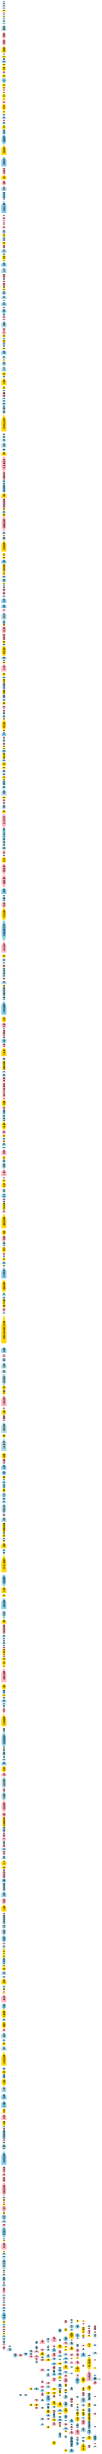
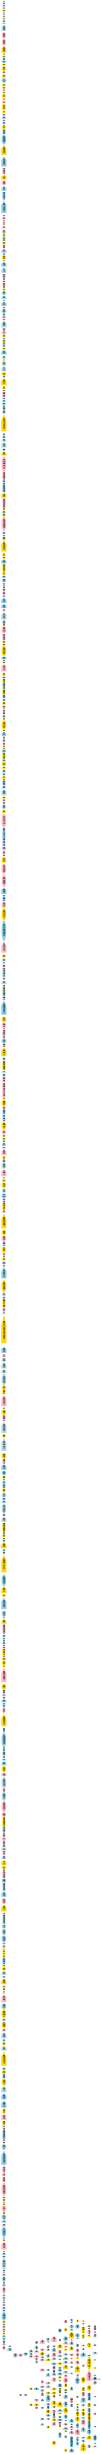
(4, 1695) -> (4, 1695)
